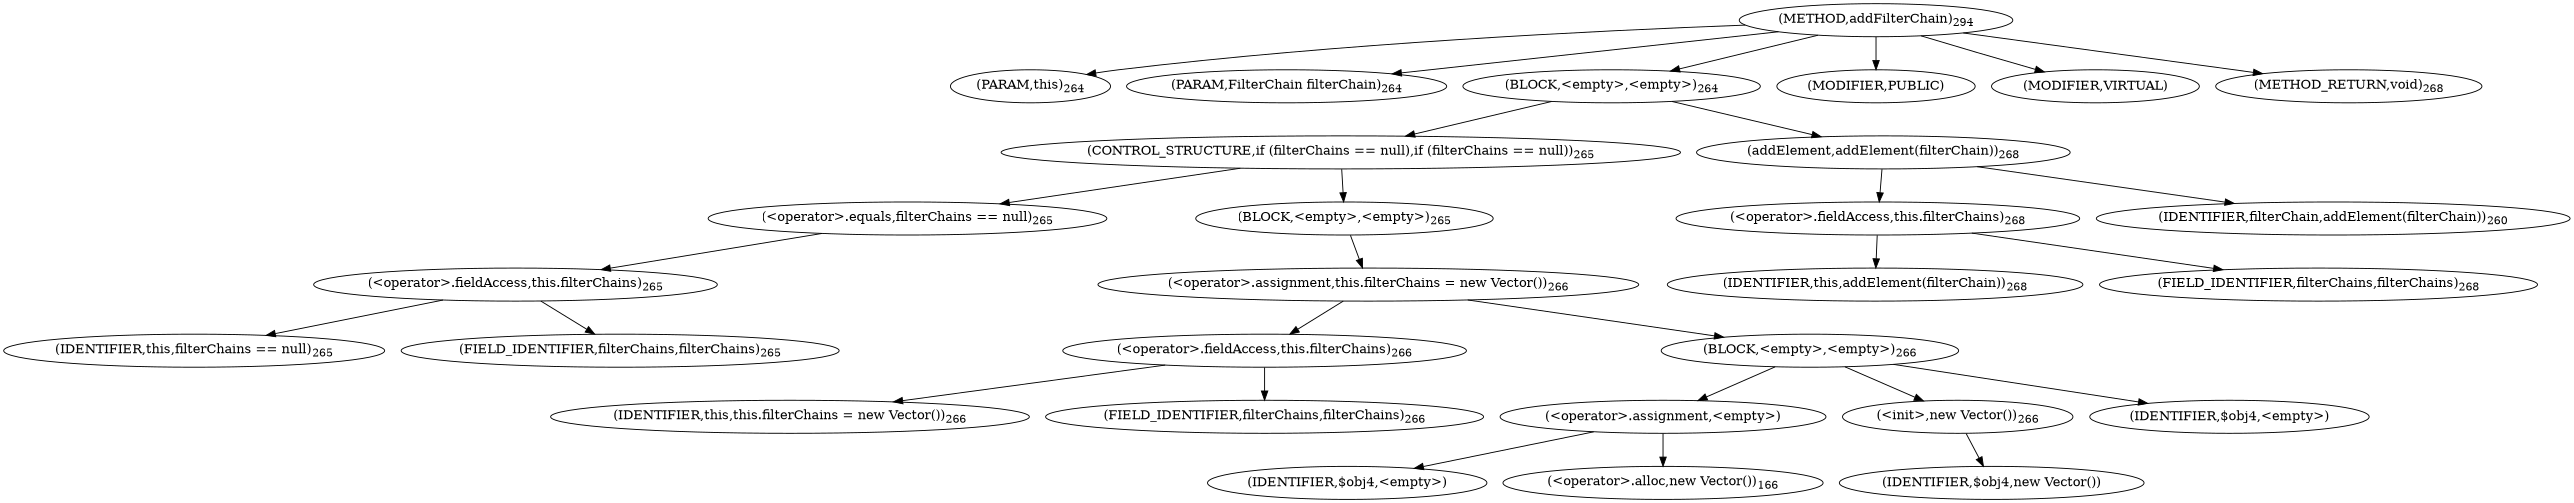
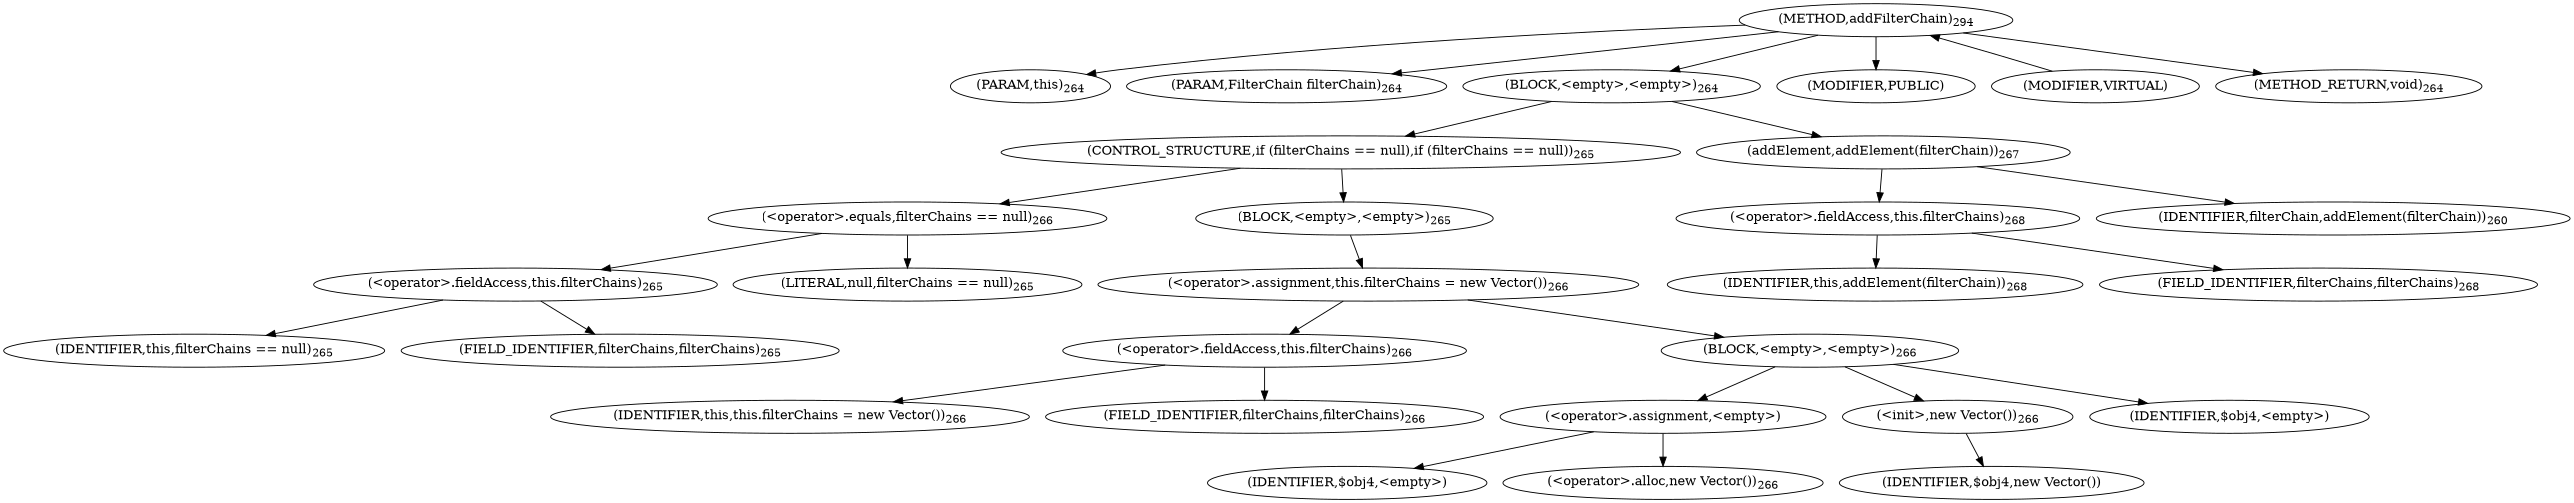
(1978, 53) -> (1996, 54)
(2433, 85) -> (2433, 85)
(2009, 151) -> (2009, 151)
(1043, 217) -> (1043, 217)
none -> (907, 285)
(1768, 482) -> (1768, 482)
